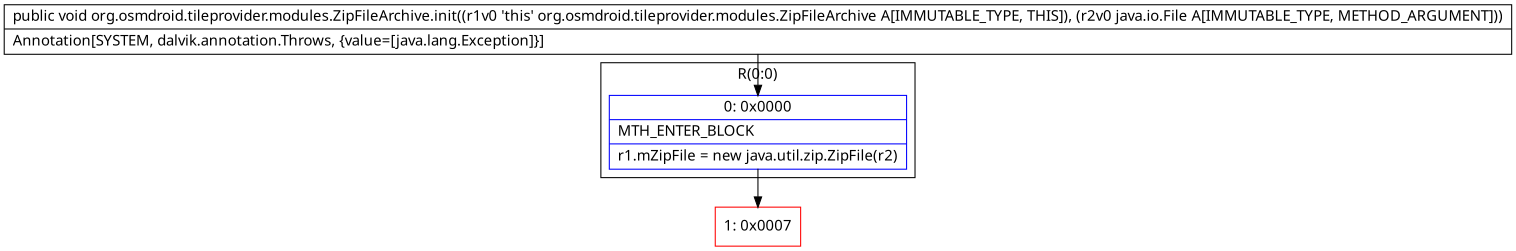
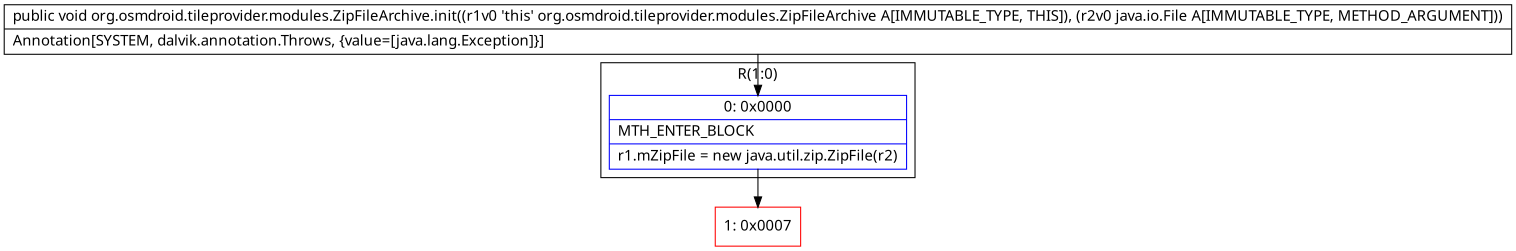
(758, 75) -> (758, 75)
